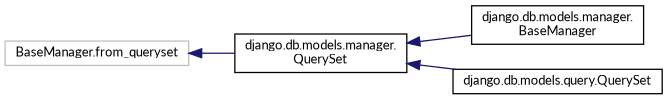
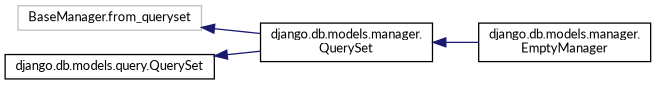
(558, 25) -> (565, 42)
(437, 67) -> (244, 53)
